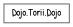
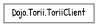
(37, 13) -> (49, 13)
